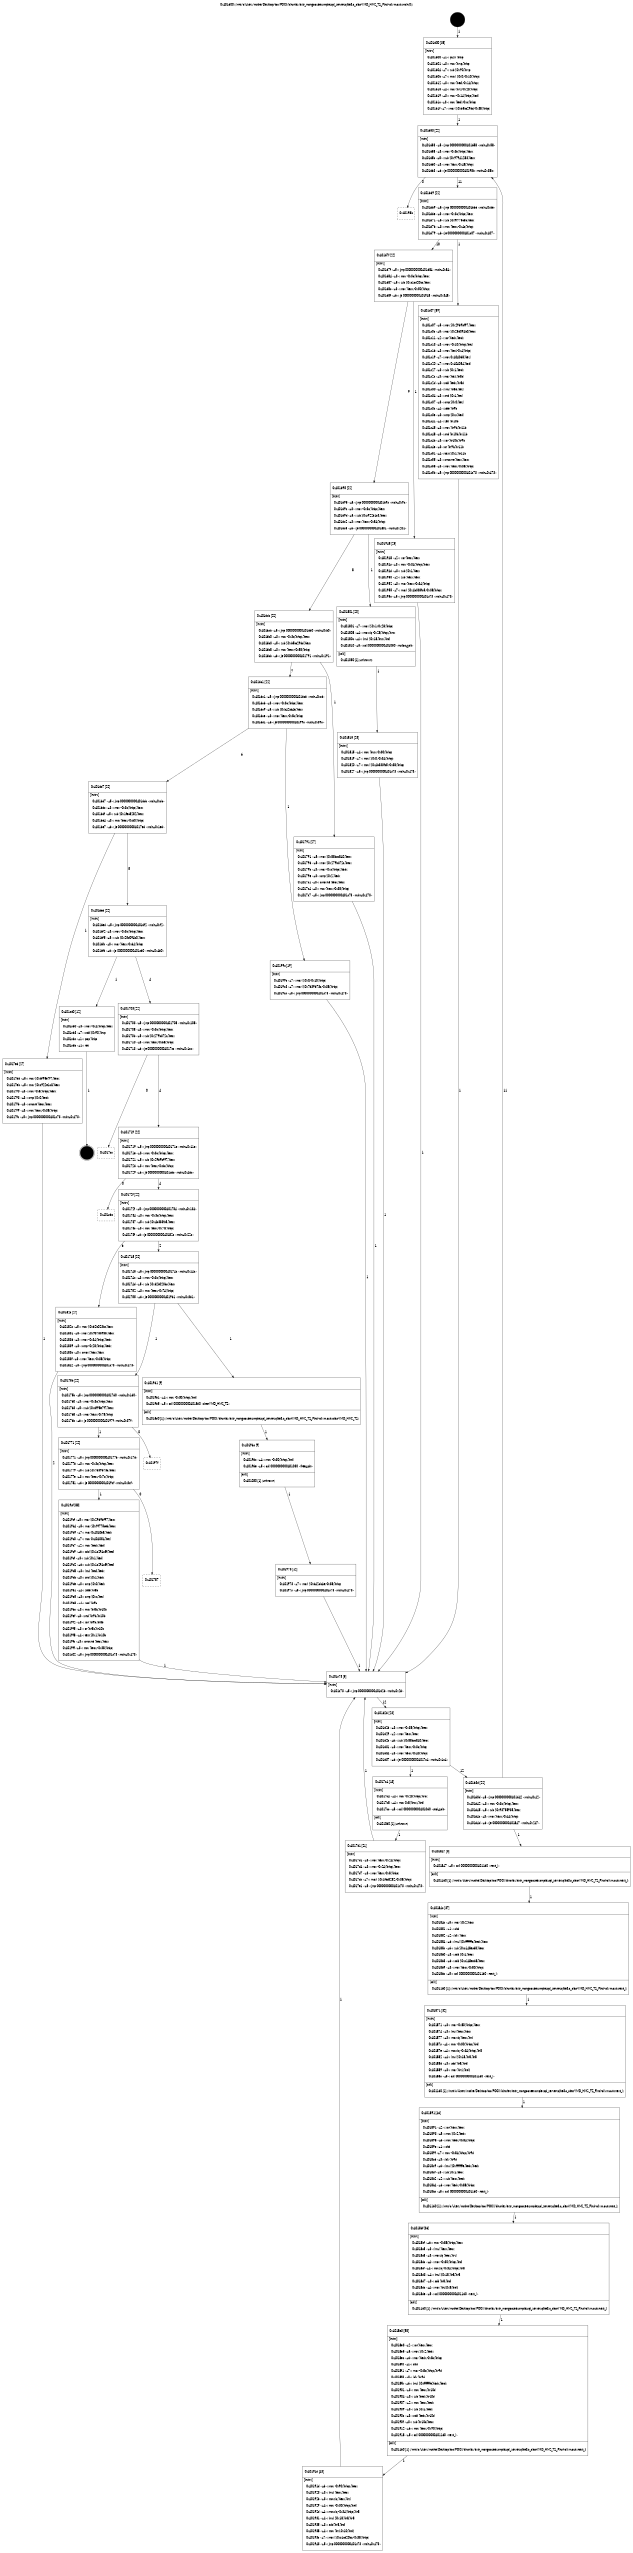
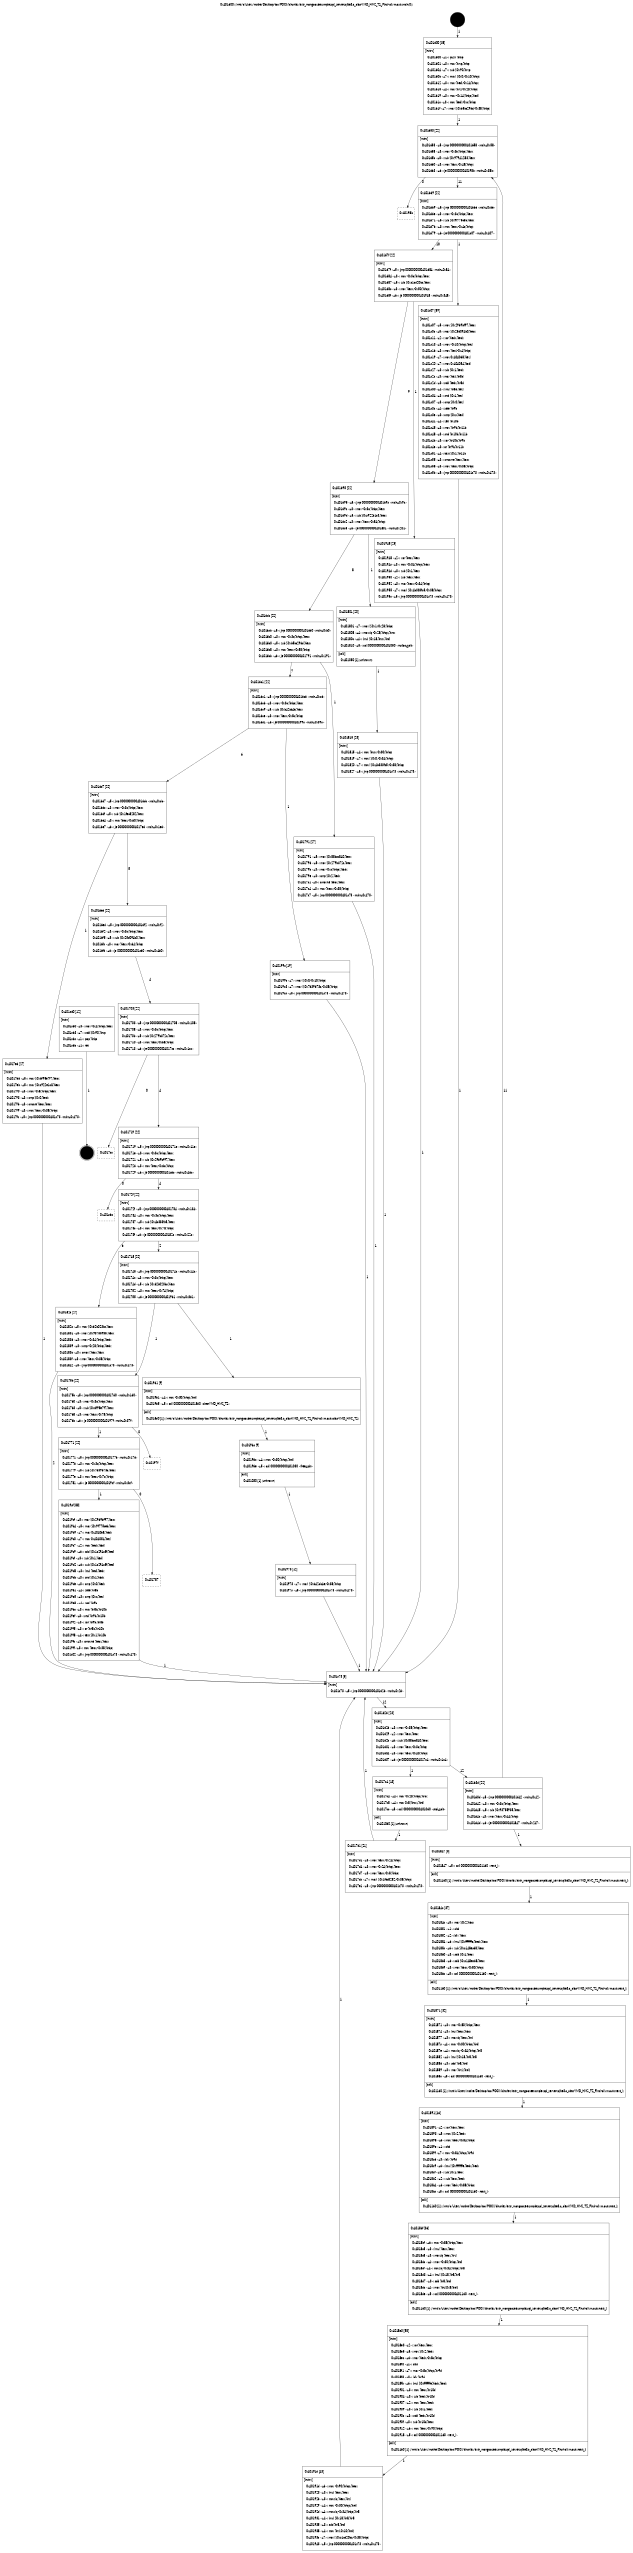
(107, 981) -> none
